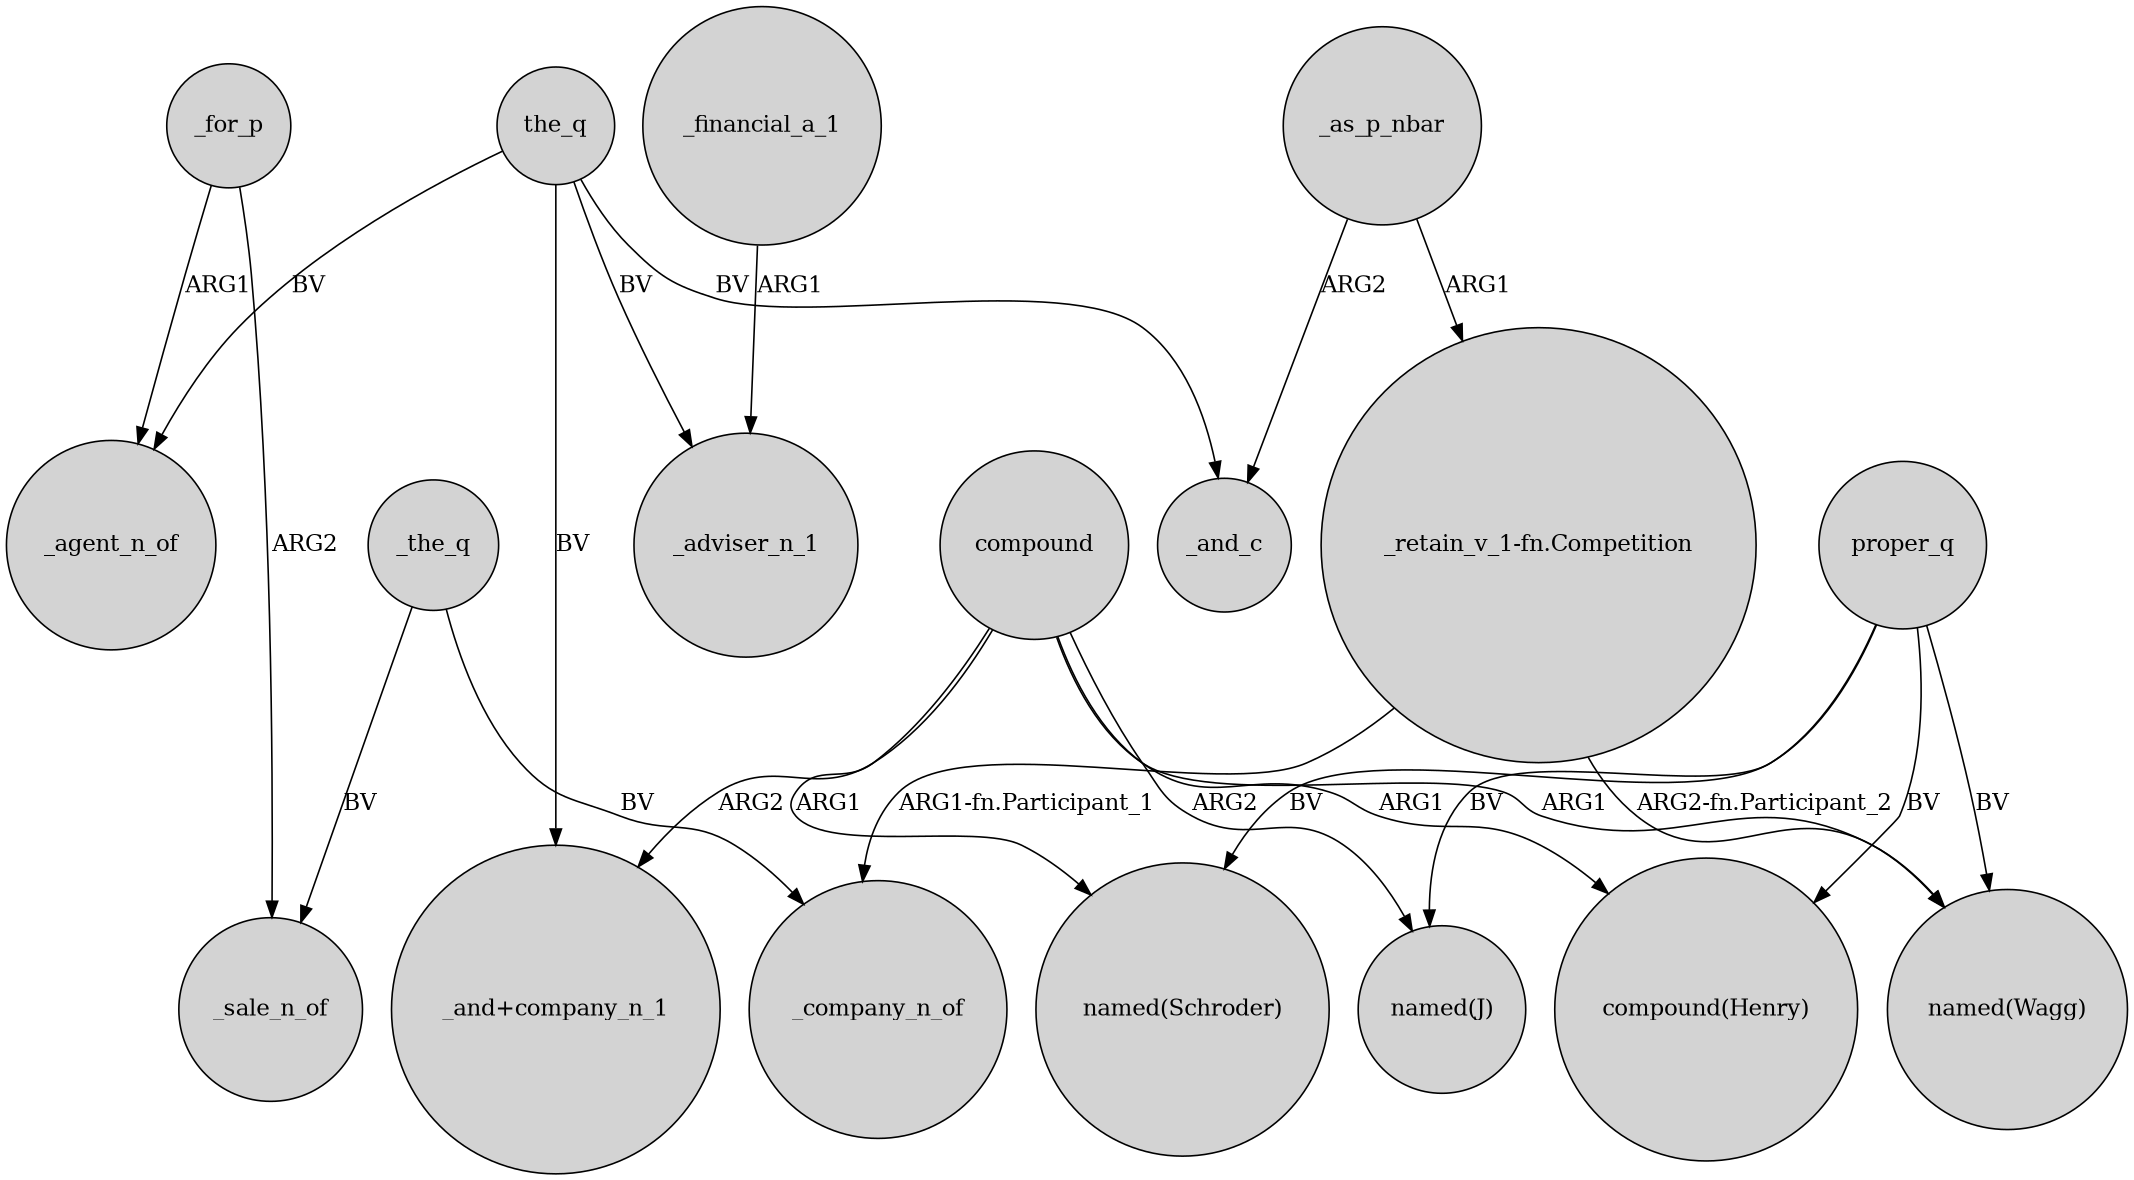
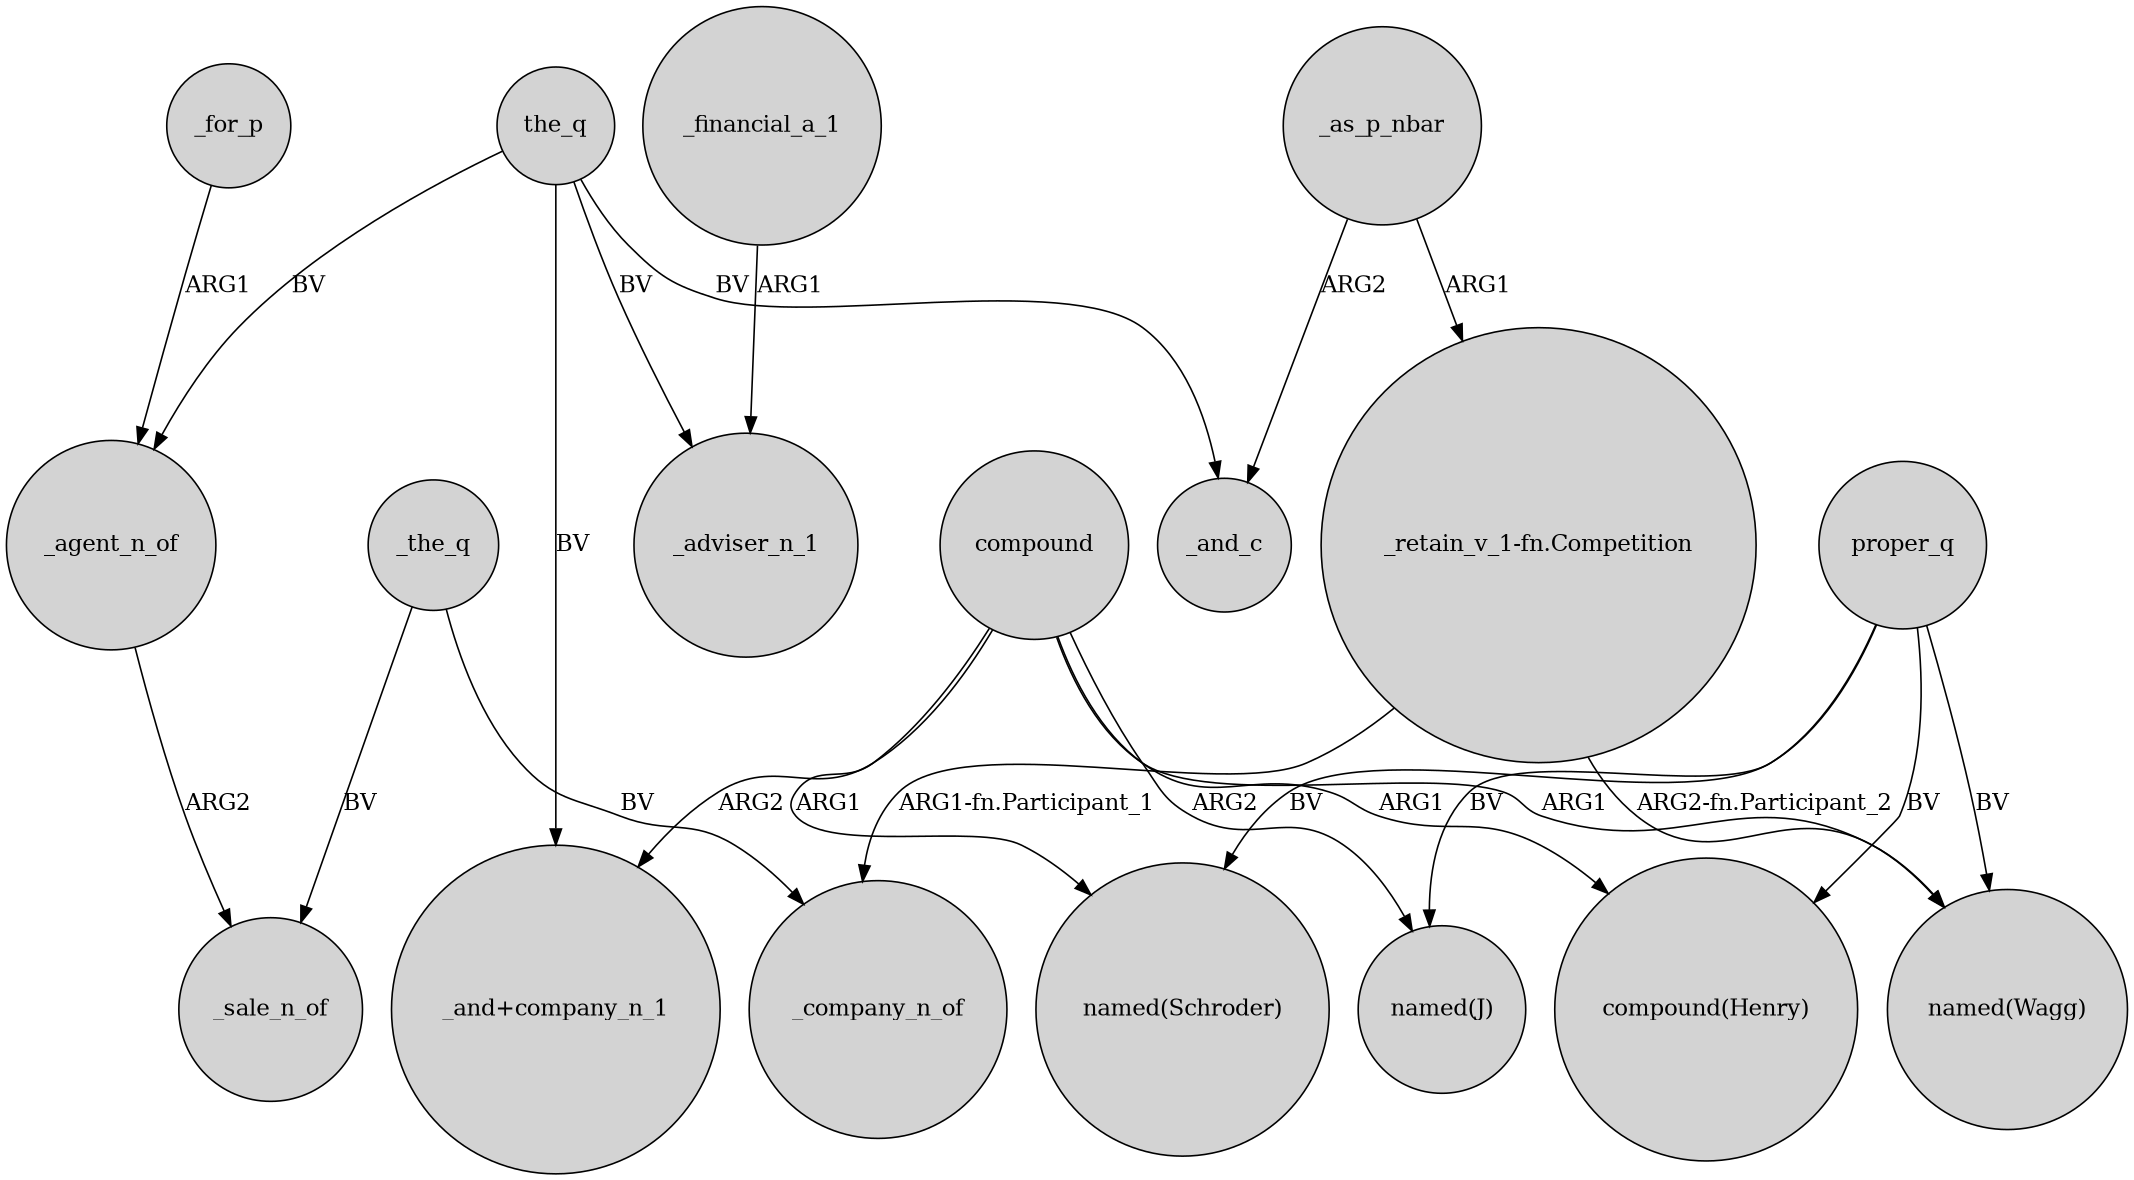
(267, 543) -> (173, 781)
